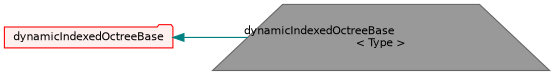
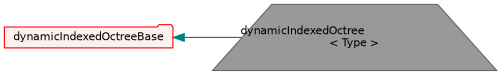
(381, 37) -> (355, 37)
